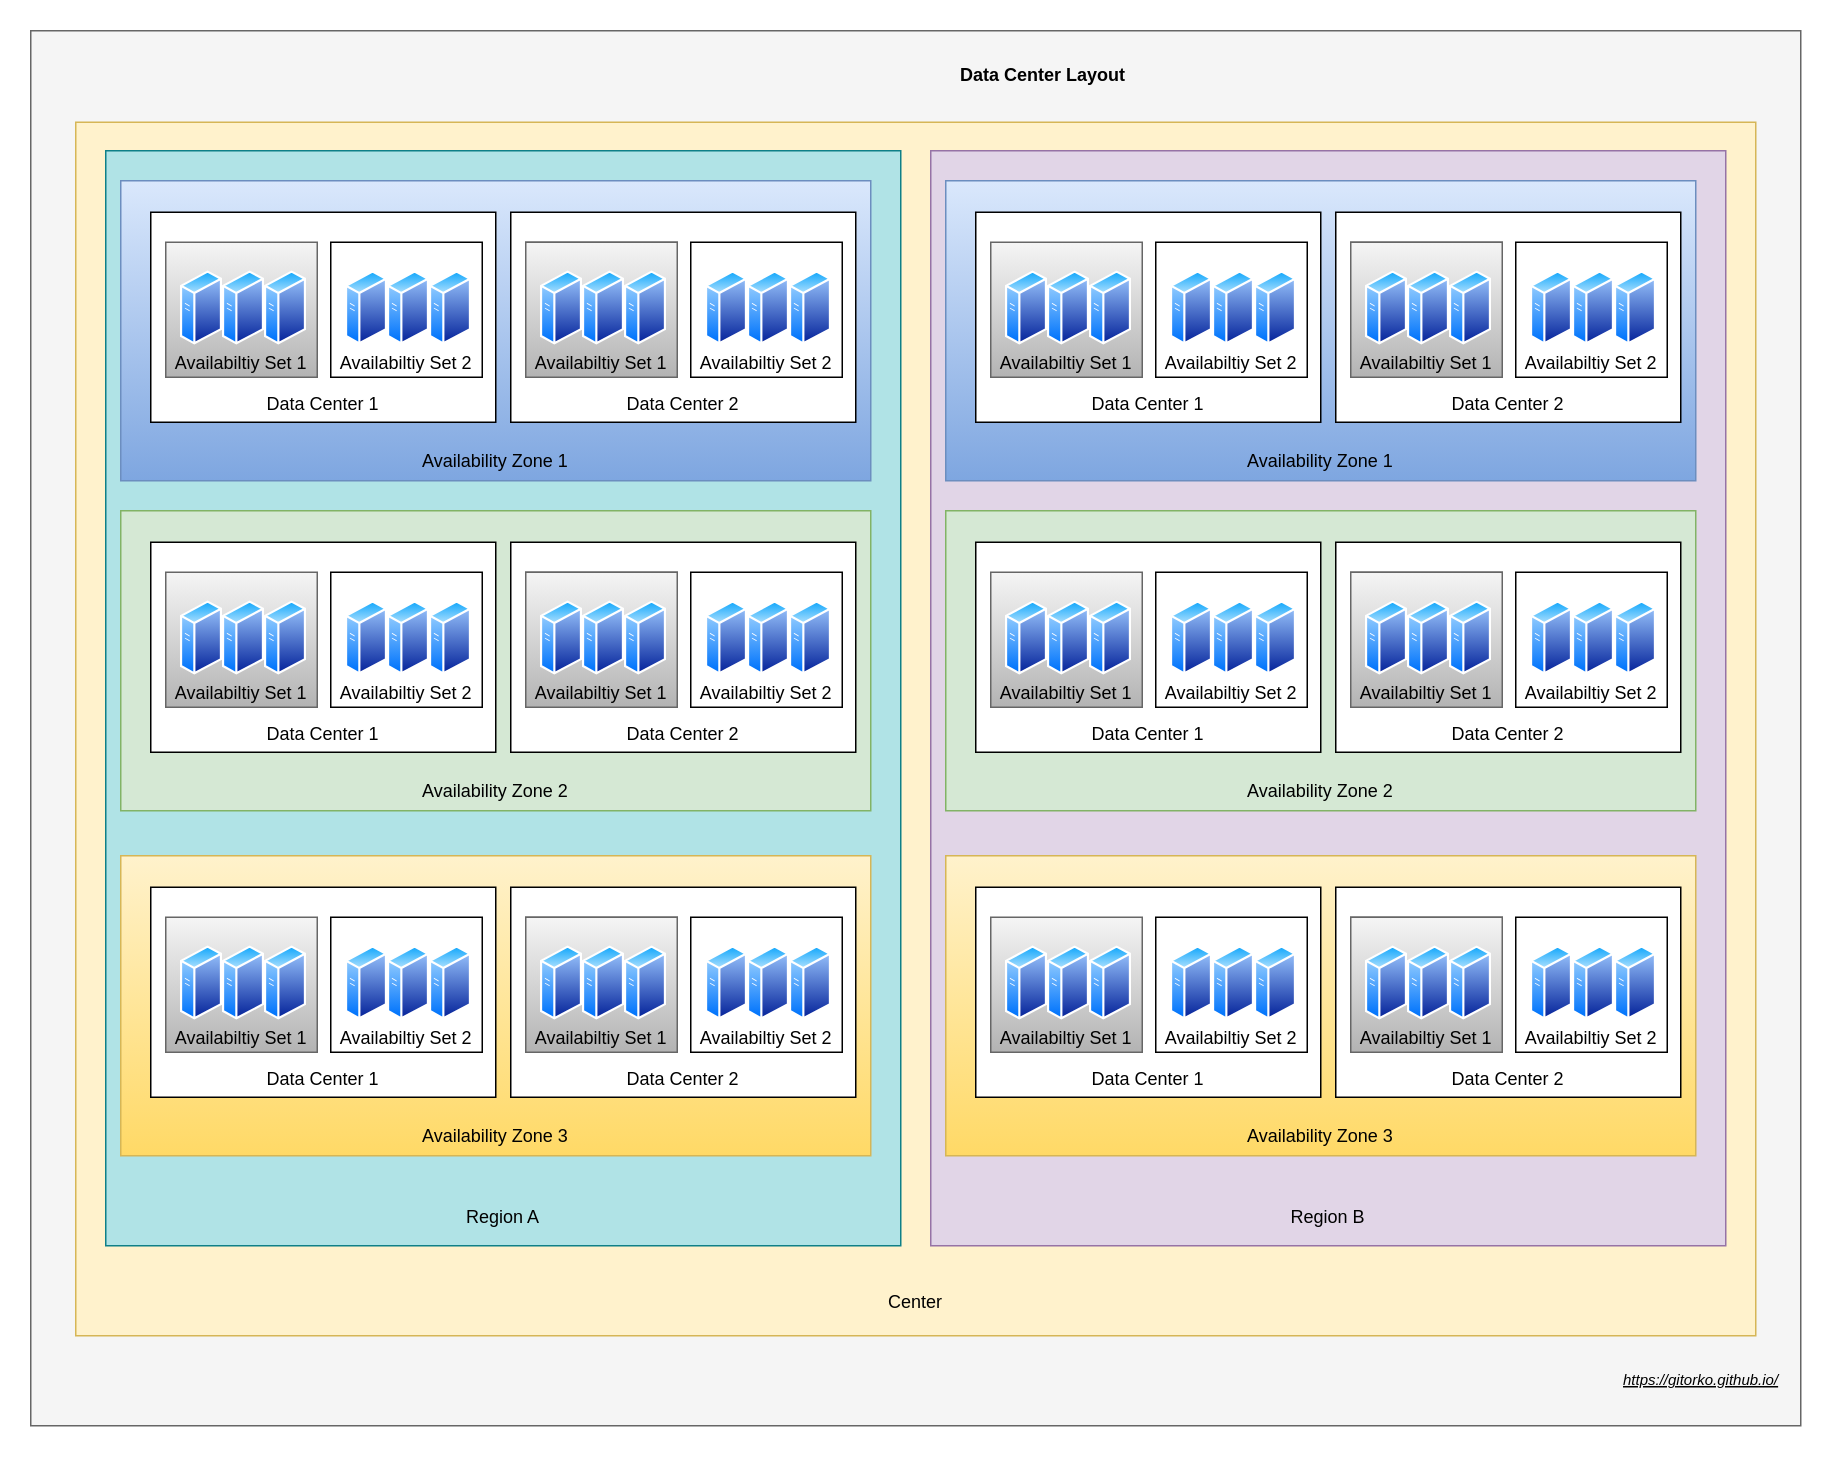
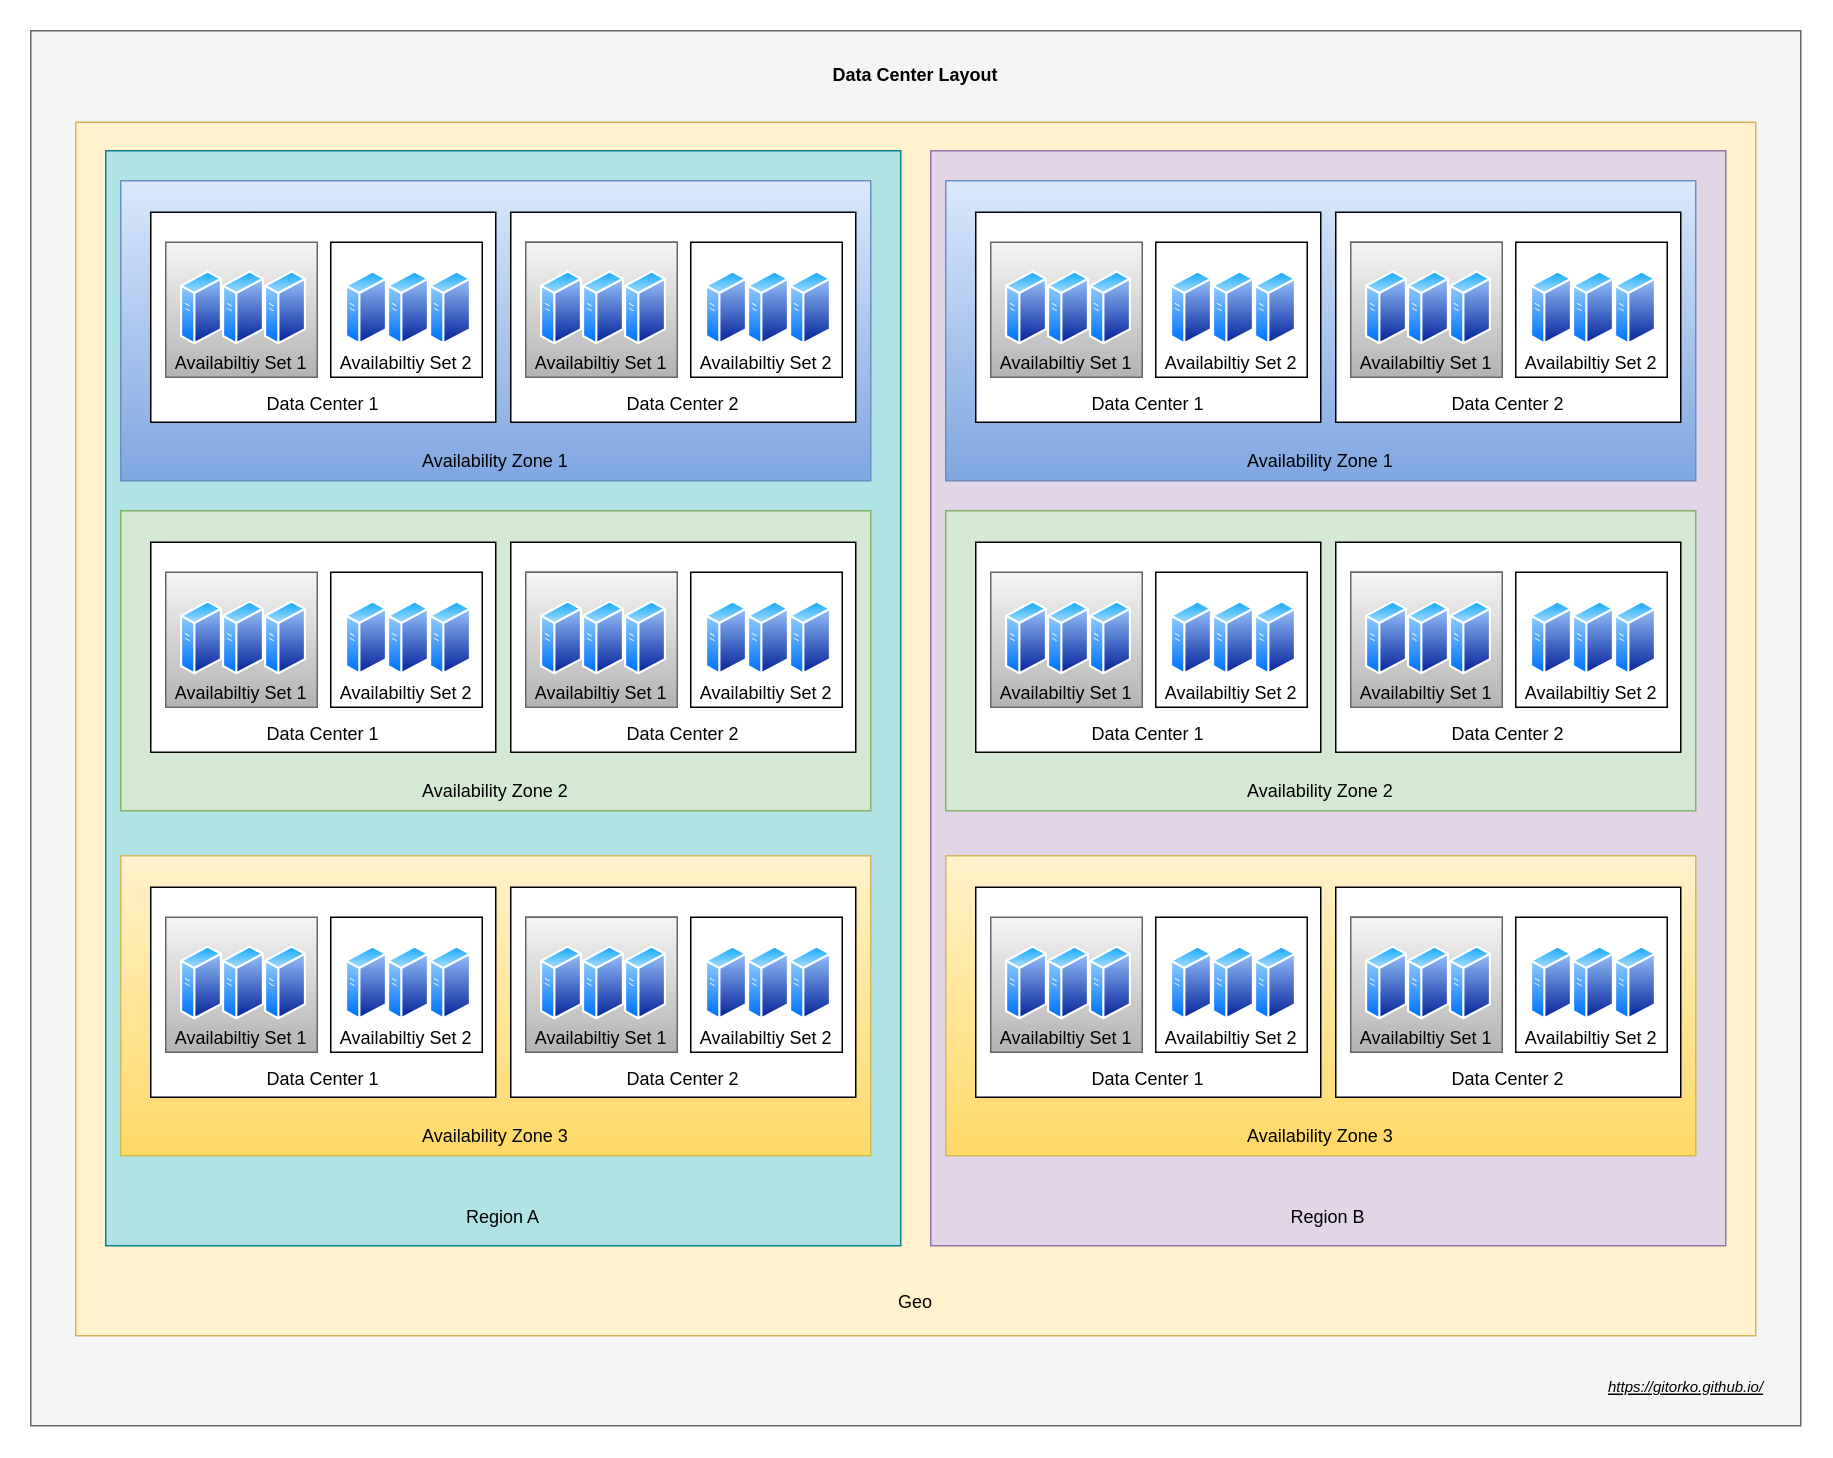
(1043, 76) -> (916, 76)
(916, 730) -> (916, 730)
(1703, 1381) -> (1688, 1388)
